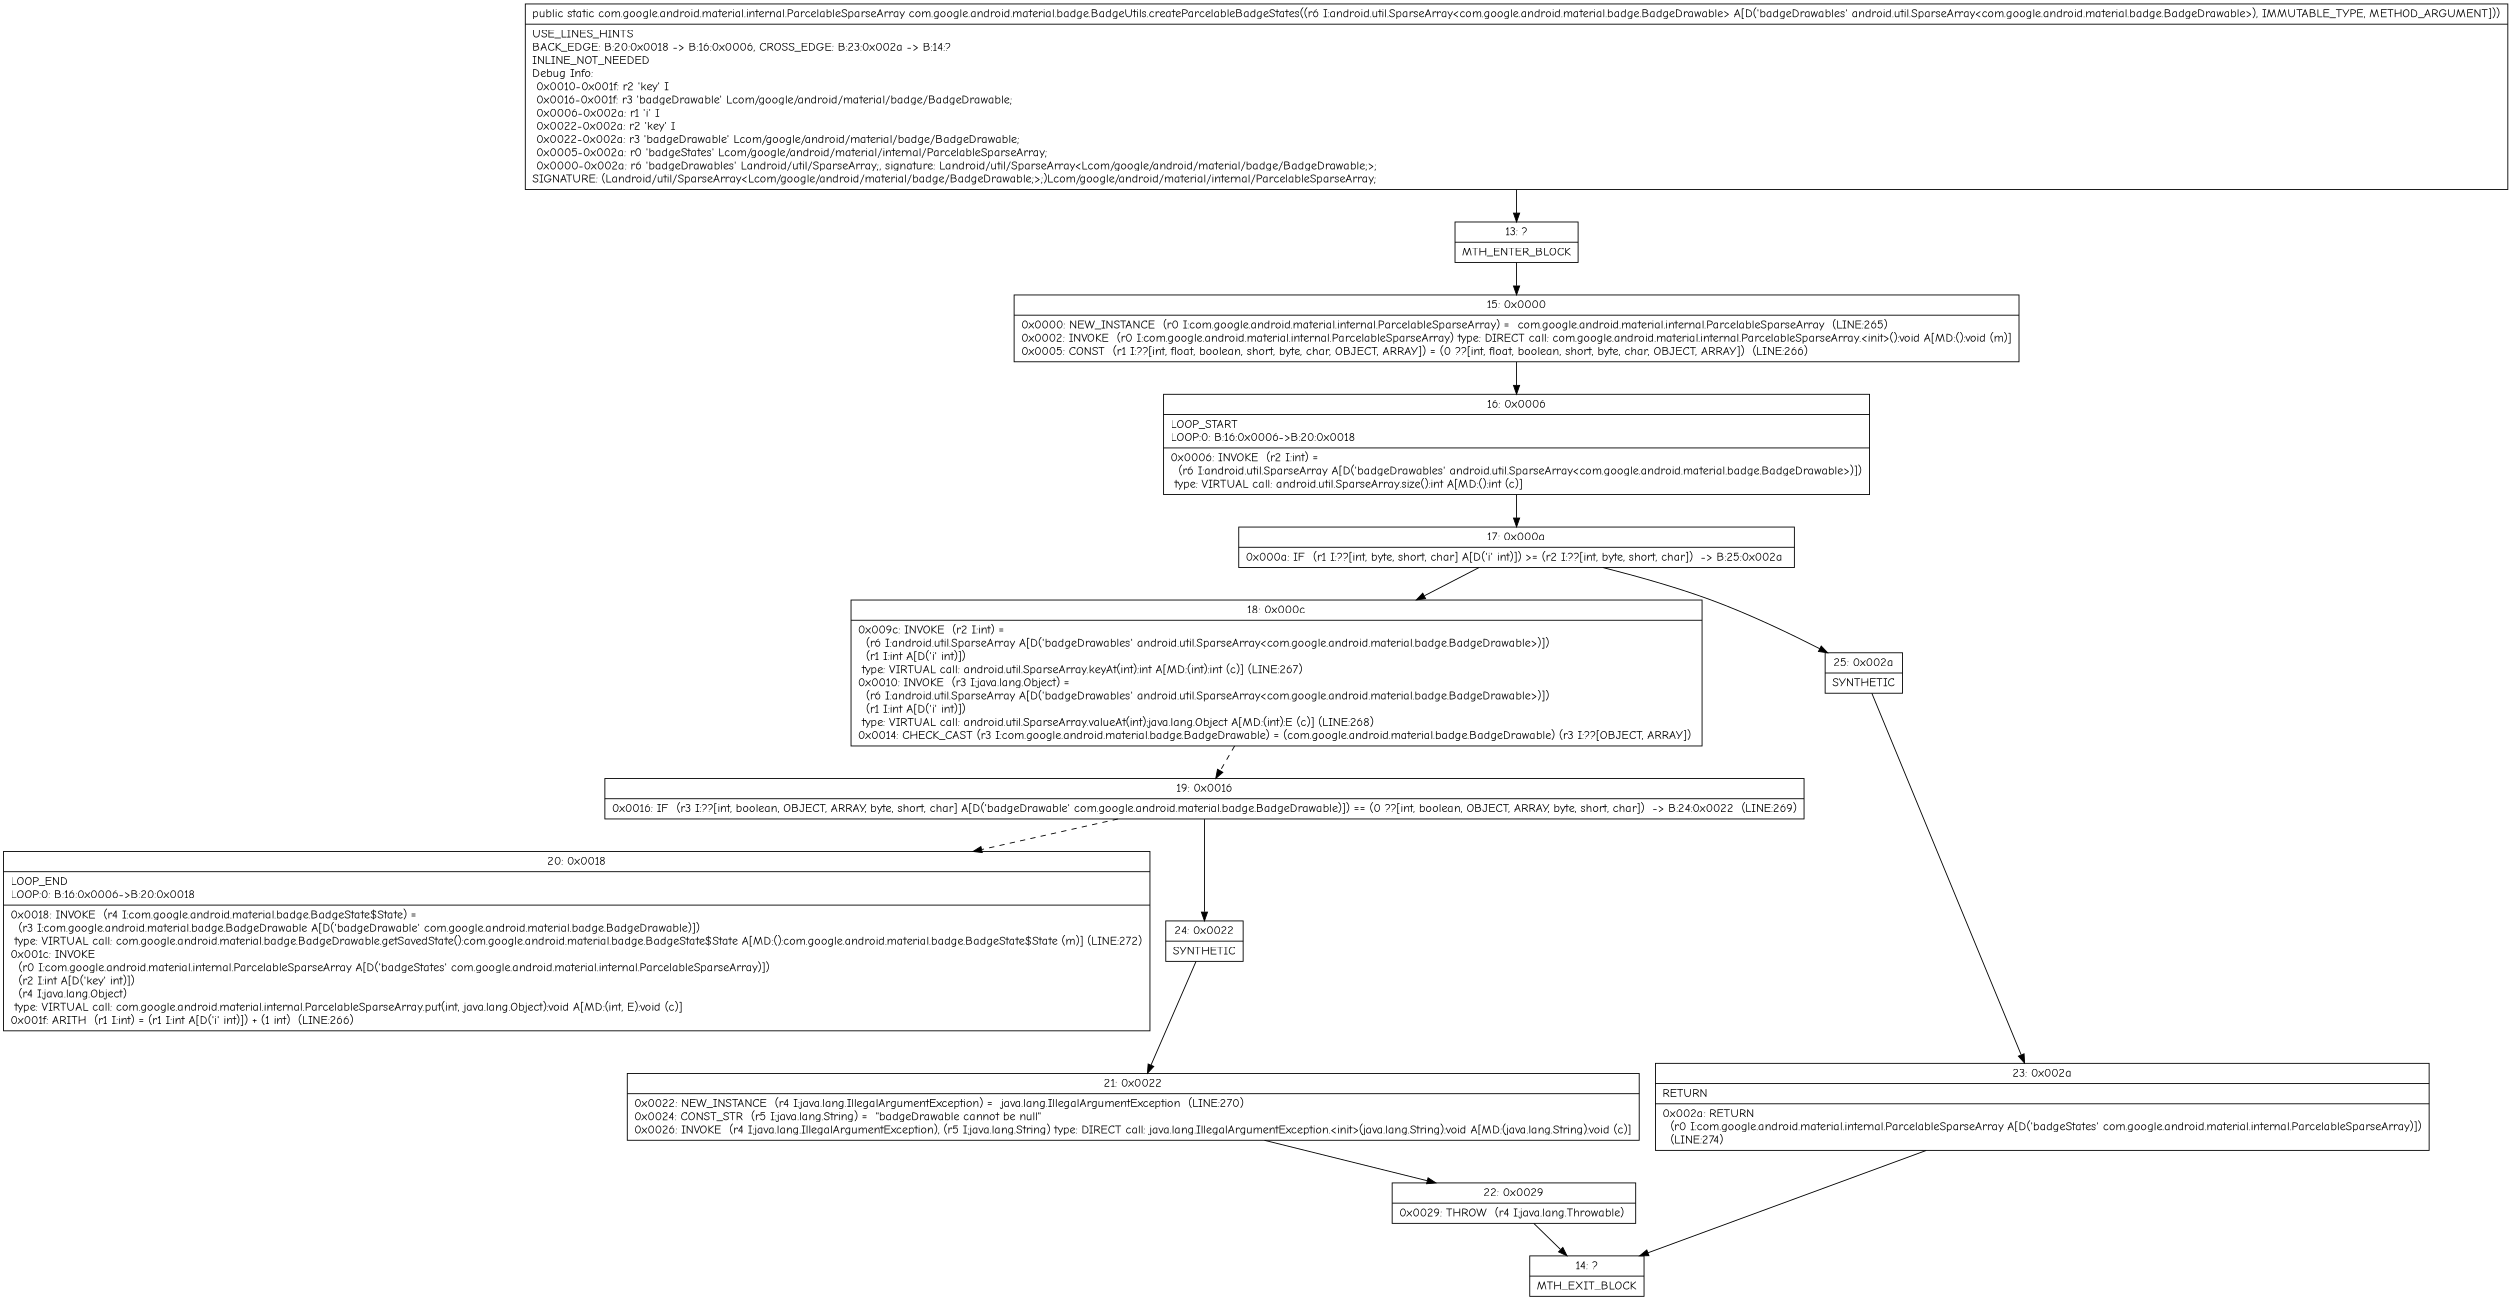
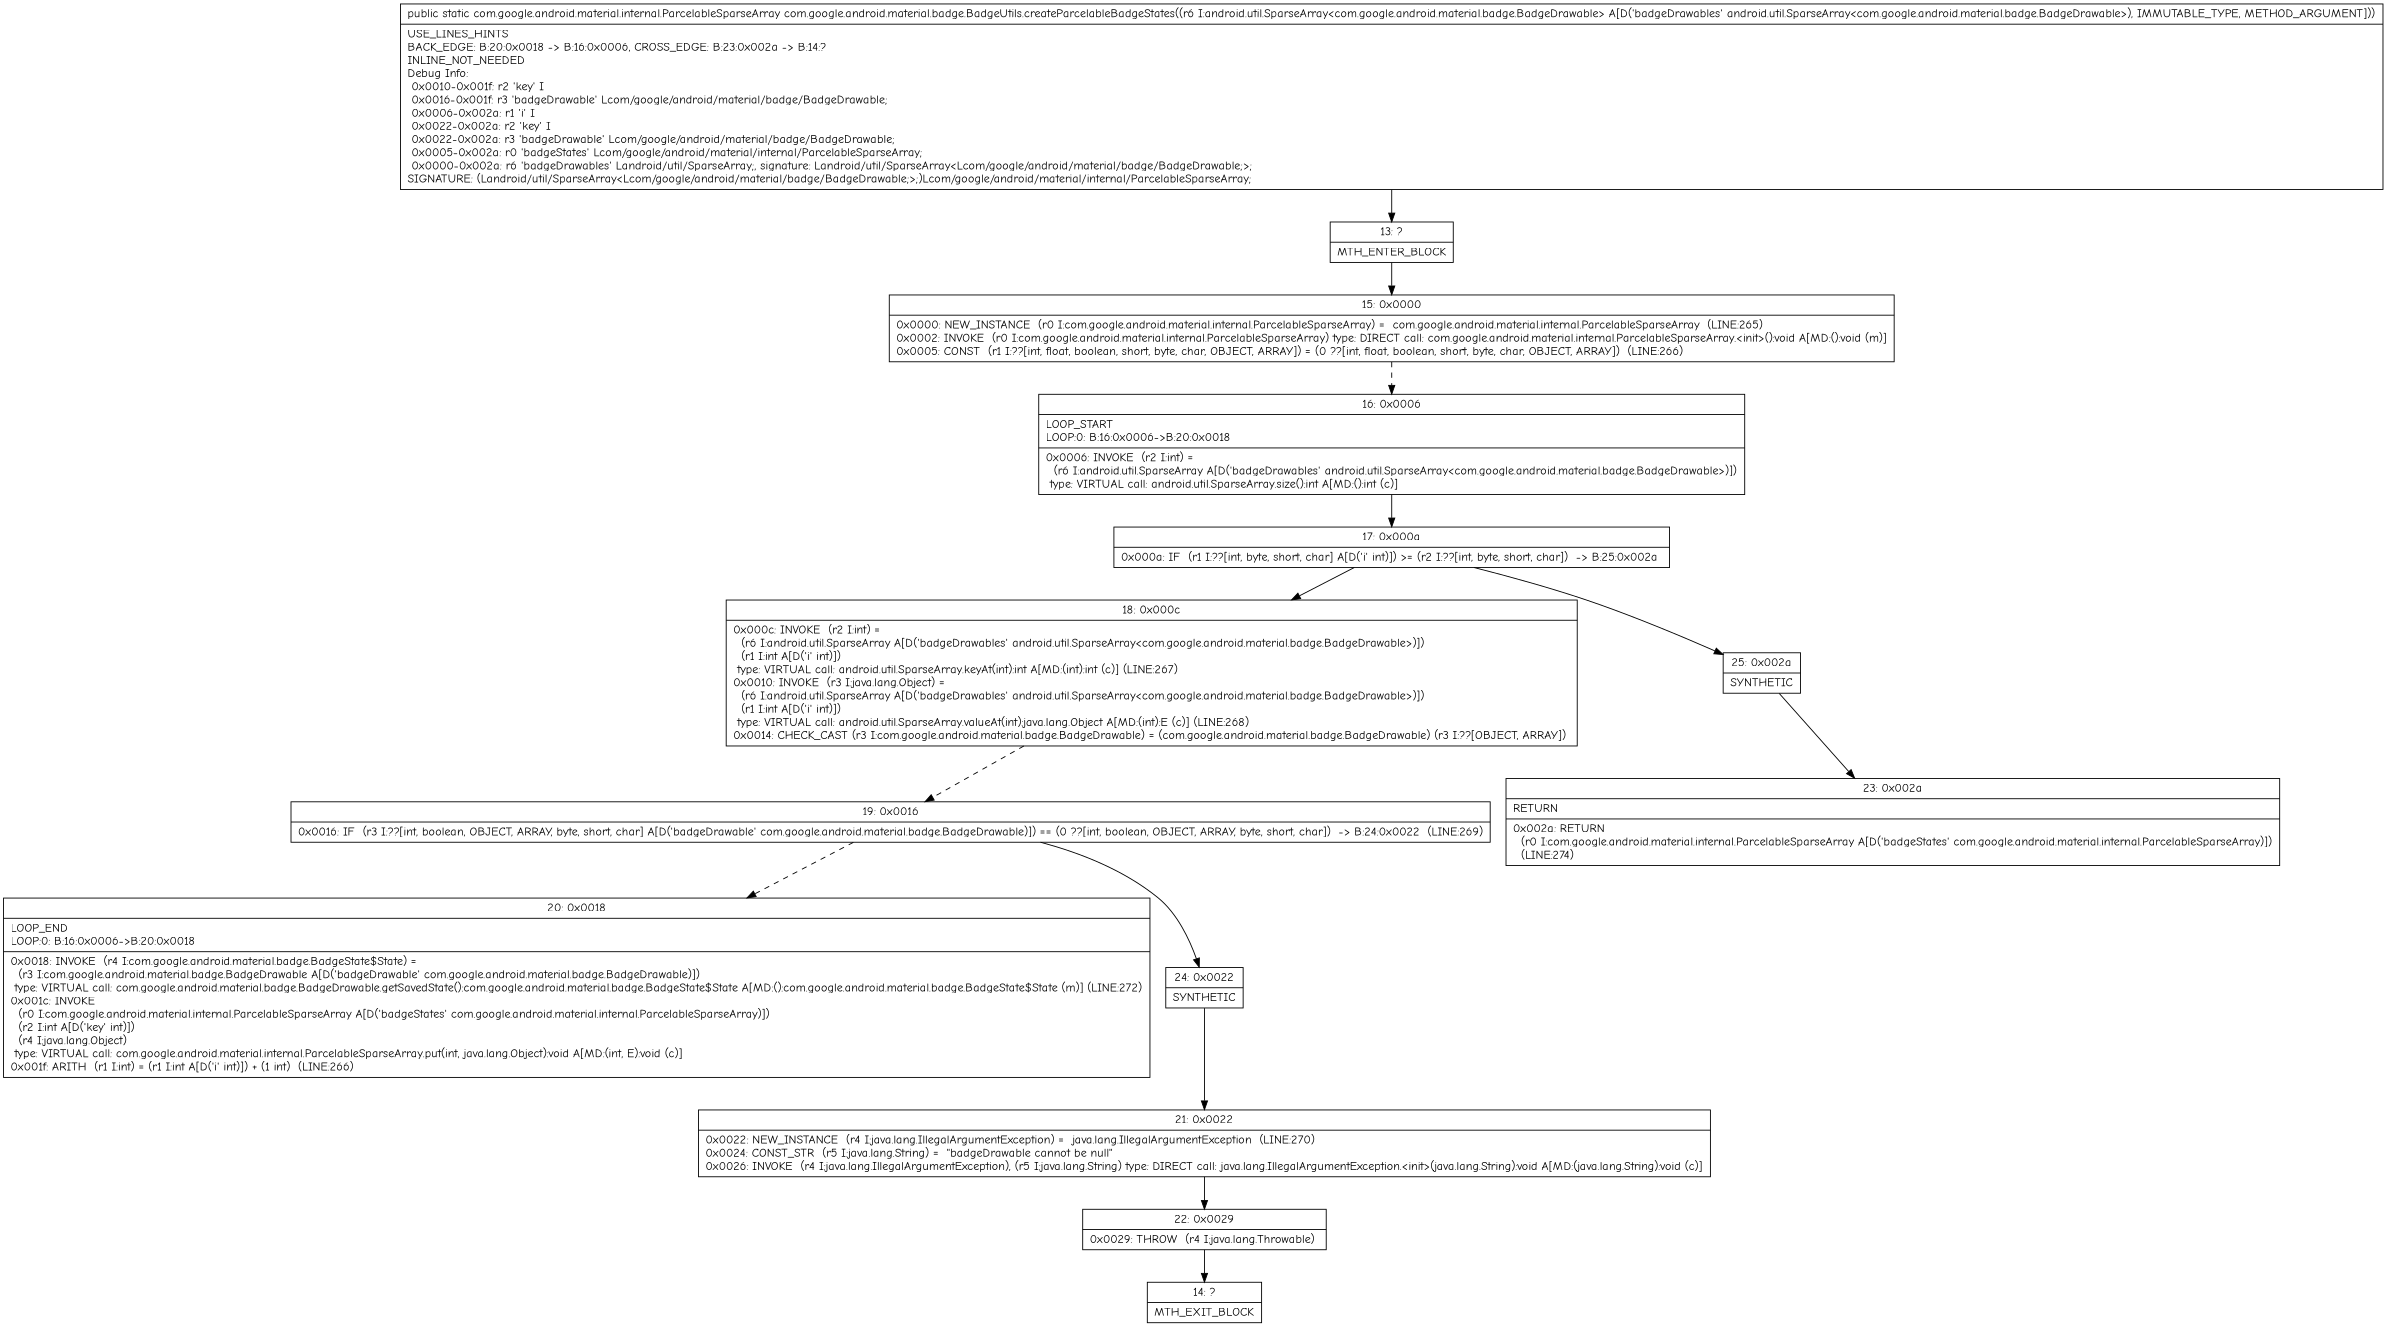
(1517, 374) -> (1392, 374)
(934, 630) -> (809, 630)
(1787, 1202) -> none
